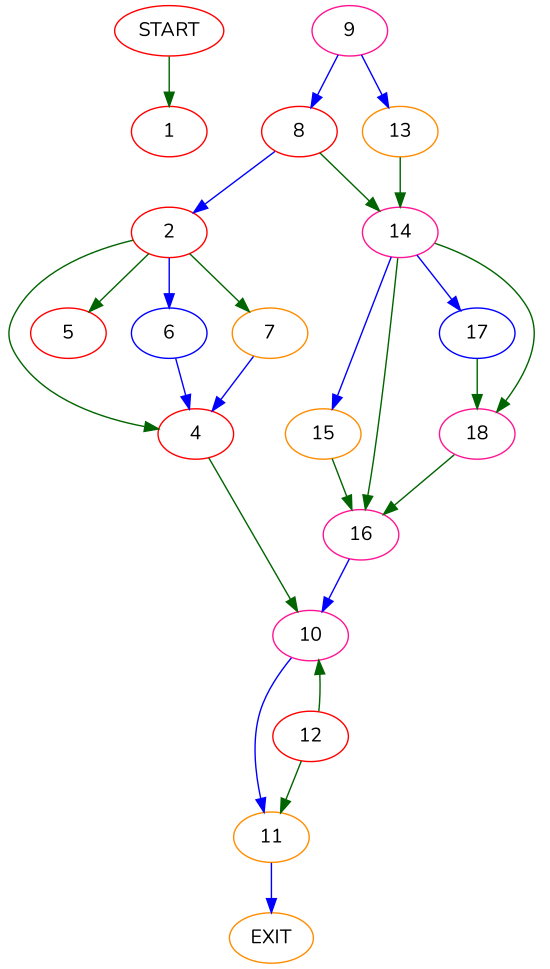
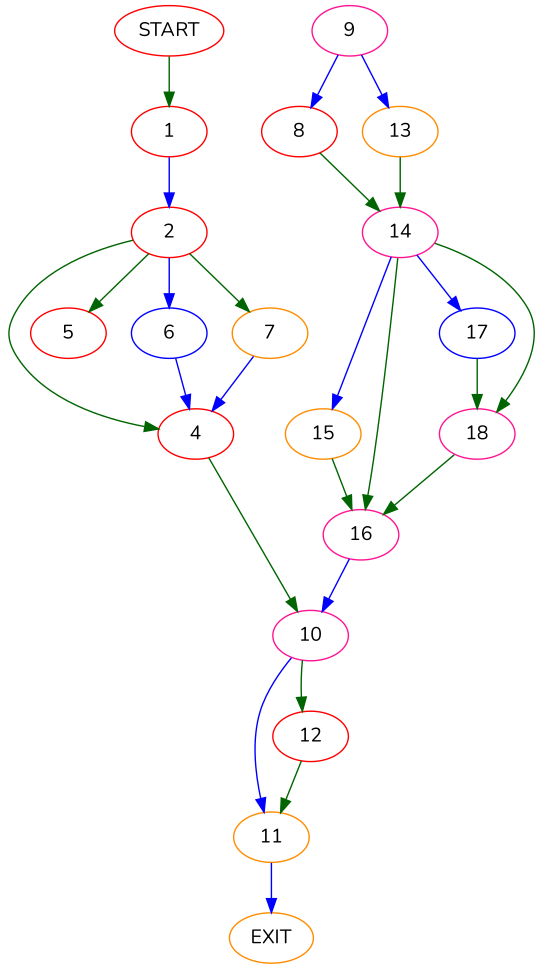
(240, 178) -> (169, 175)
(320, 693) -> (301, 679)
